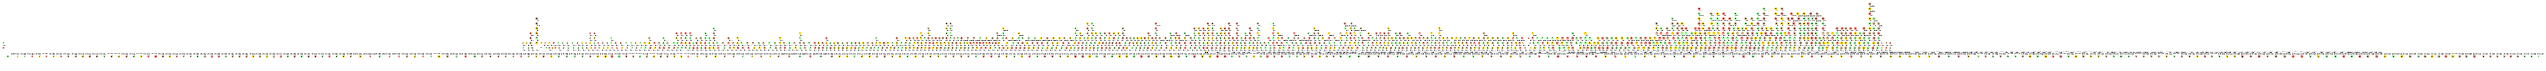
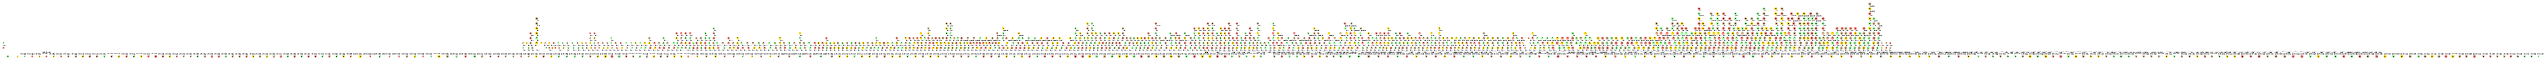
(1064, 38) -> none
(1728, 38) -> (1728, 38)
(1527, 45) -> (1531, 45)
(564, 48) -> (564, 48)
(607, 52) -> (270, 51)
(869, 52) -> (534, 45)
(1267, 56) -> none
